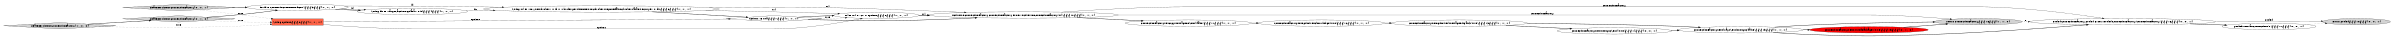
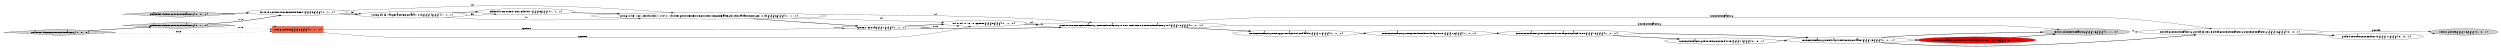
none -> (526, 12)
